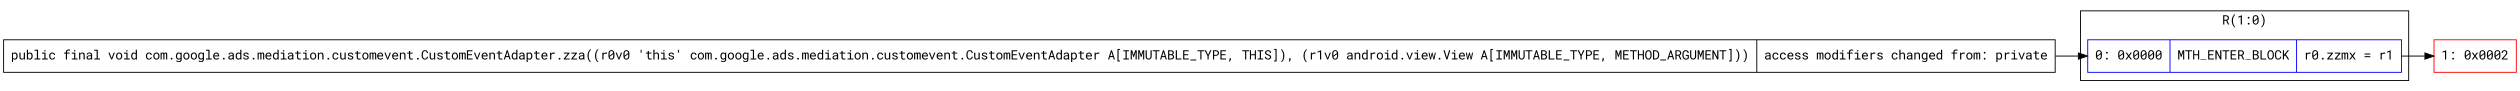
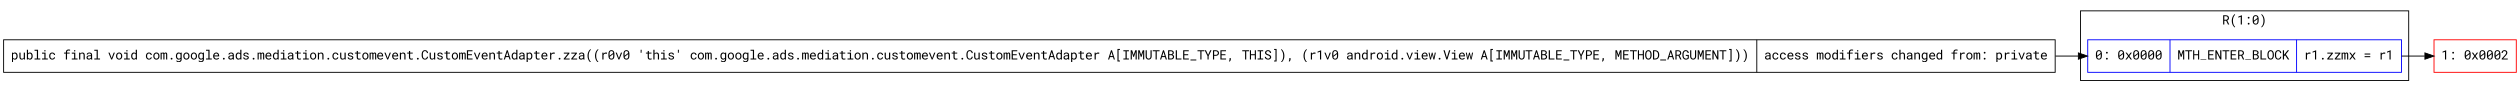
(2349, 56) -> (2349, 56)
